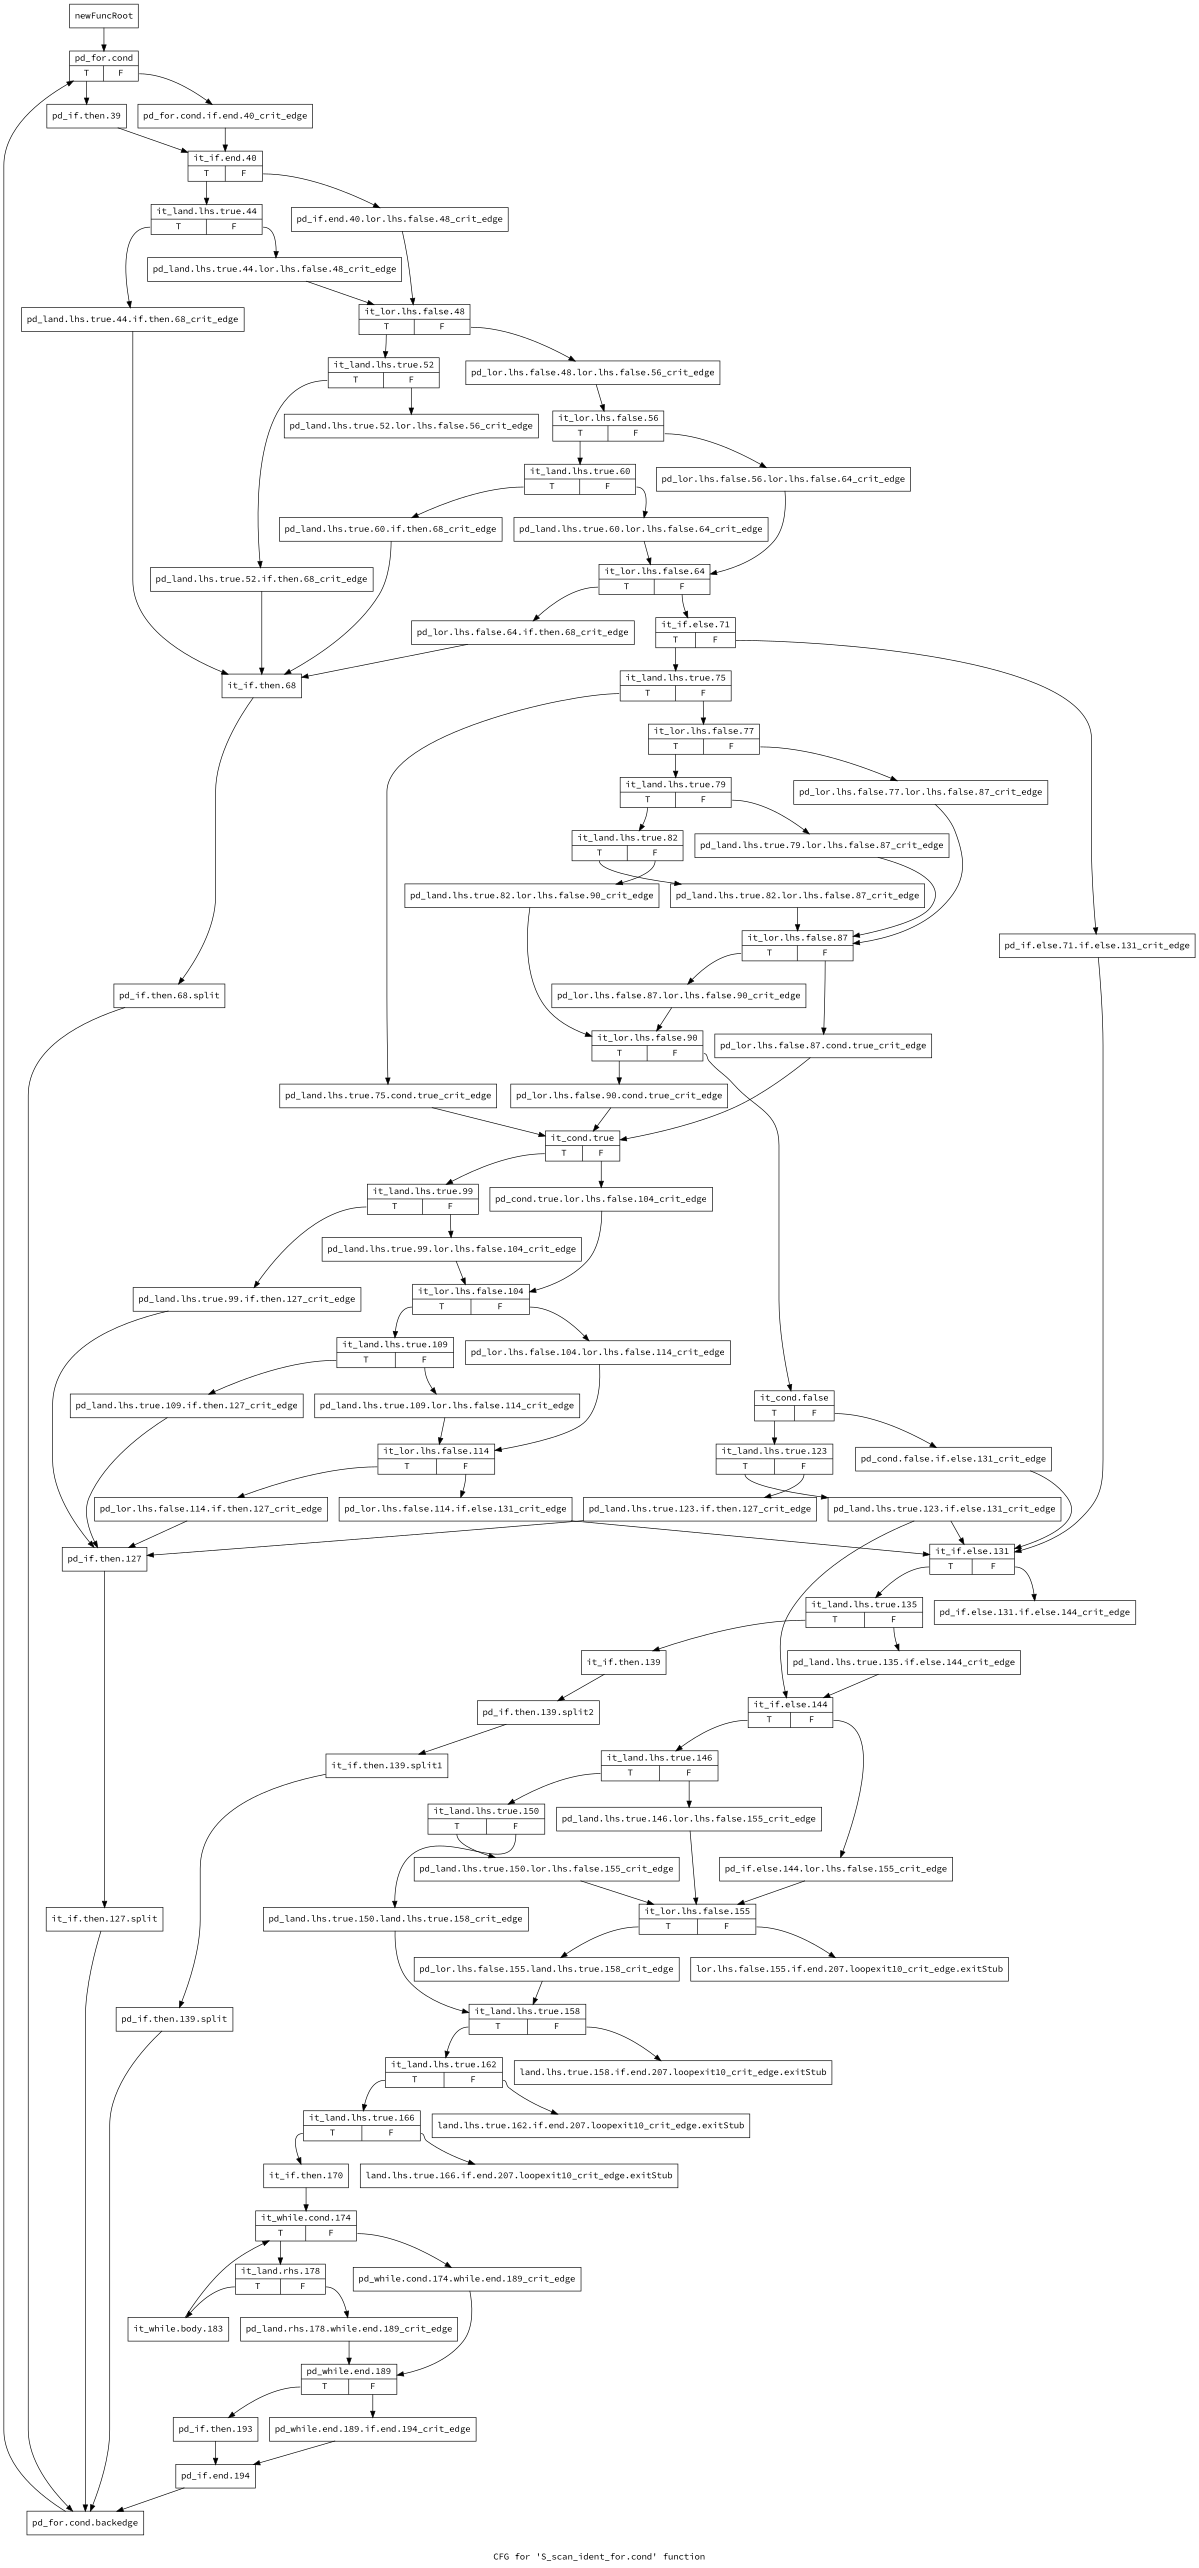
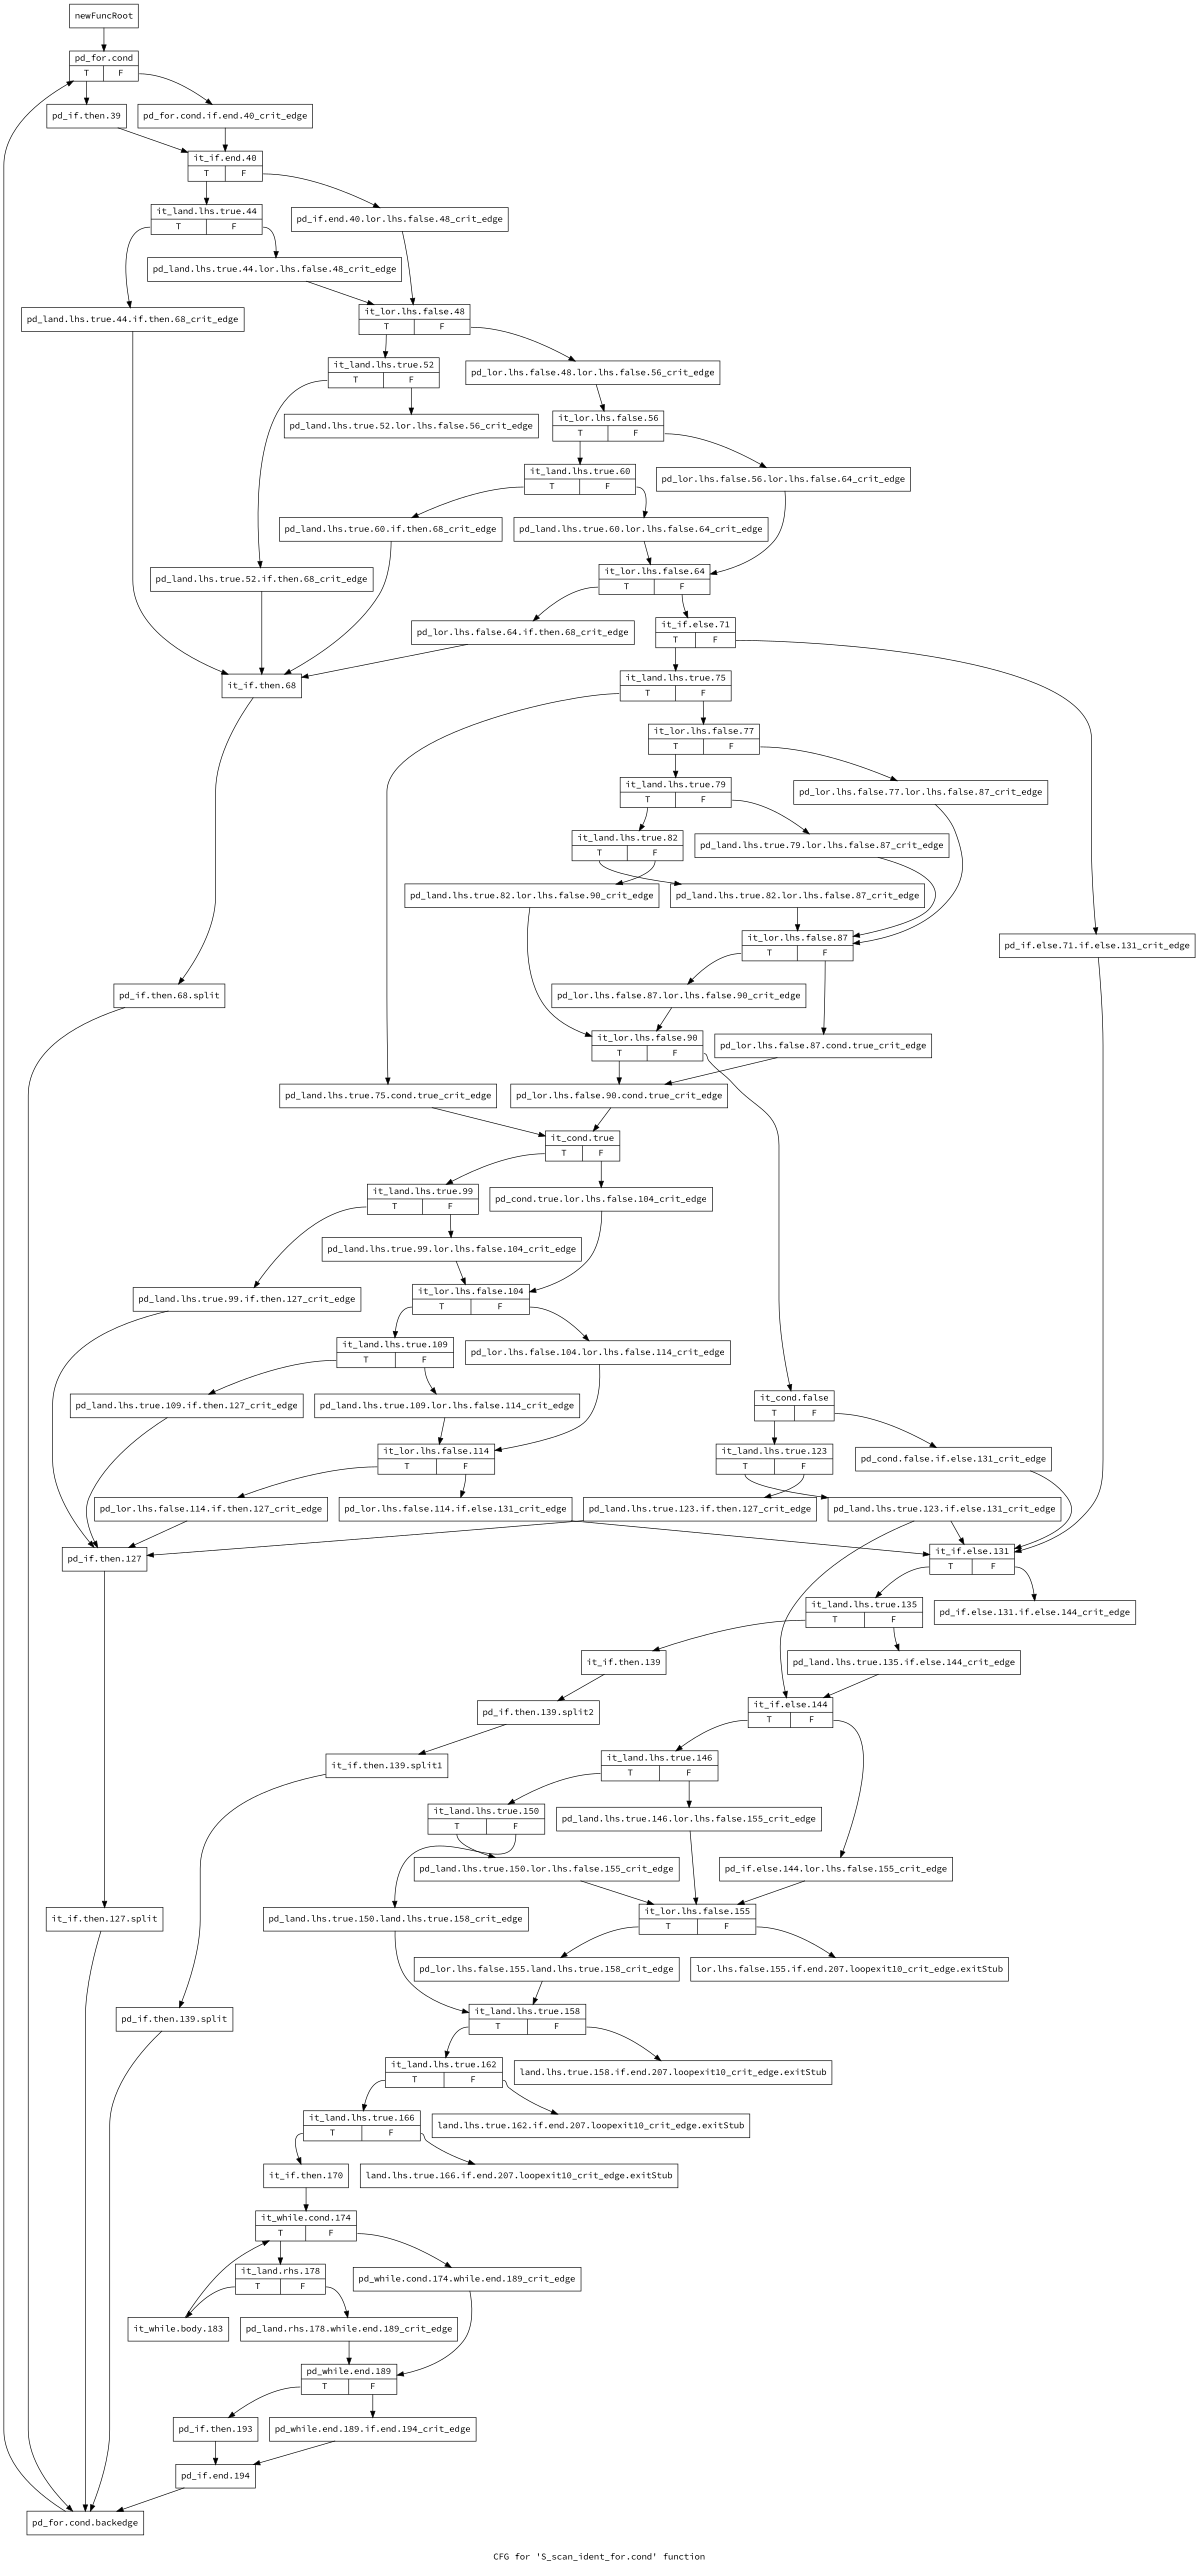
(725, 1112) -> (724, 1070)
